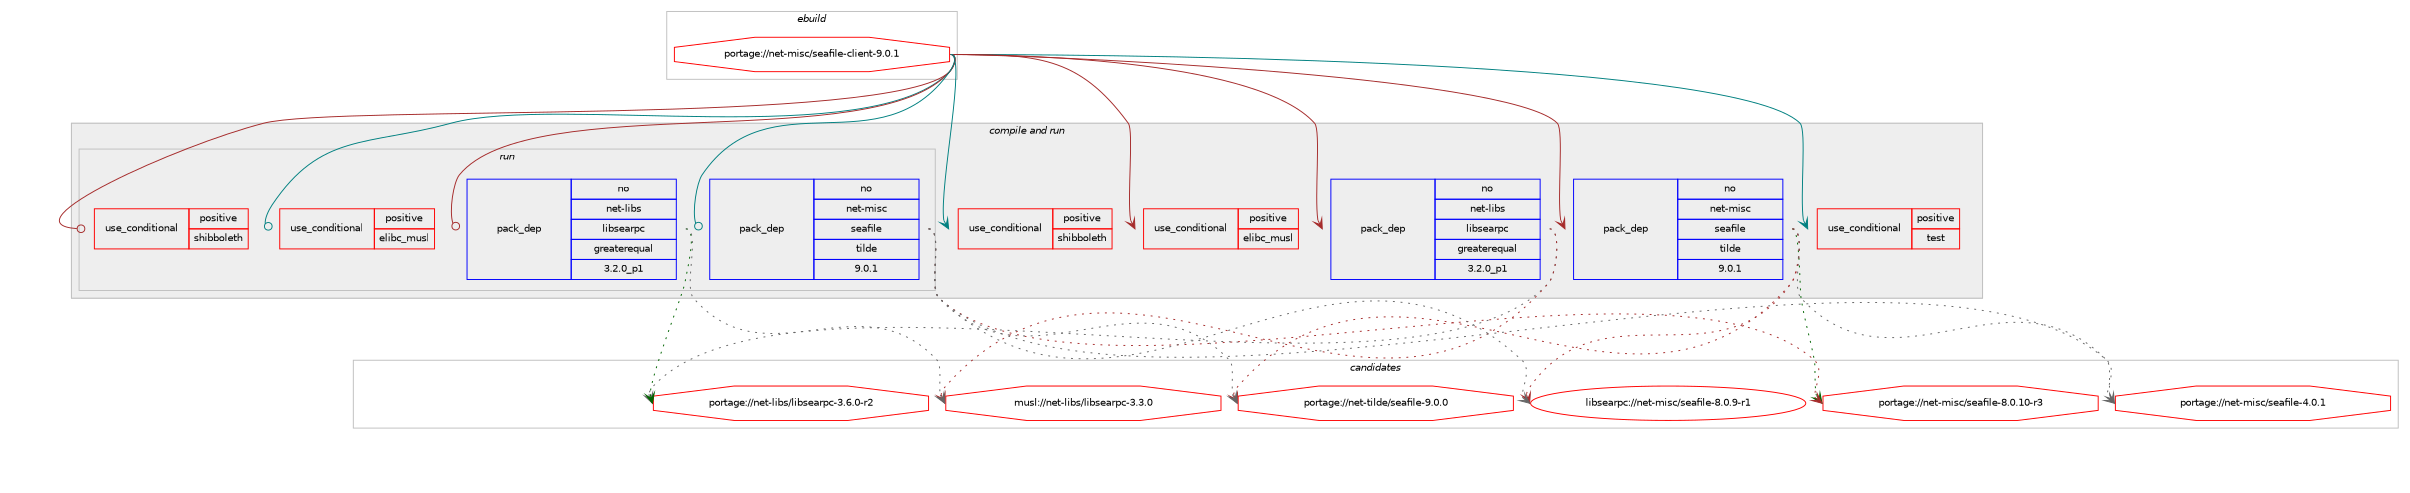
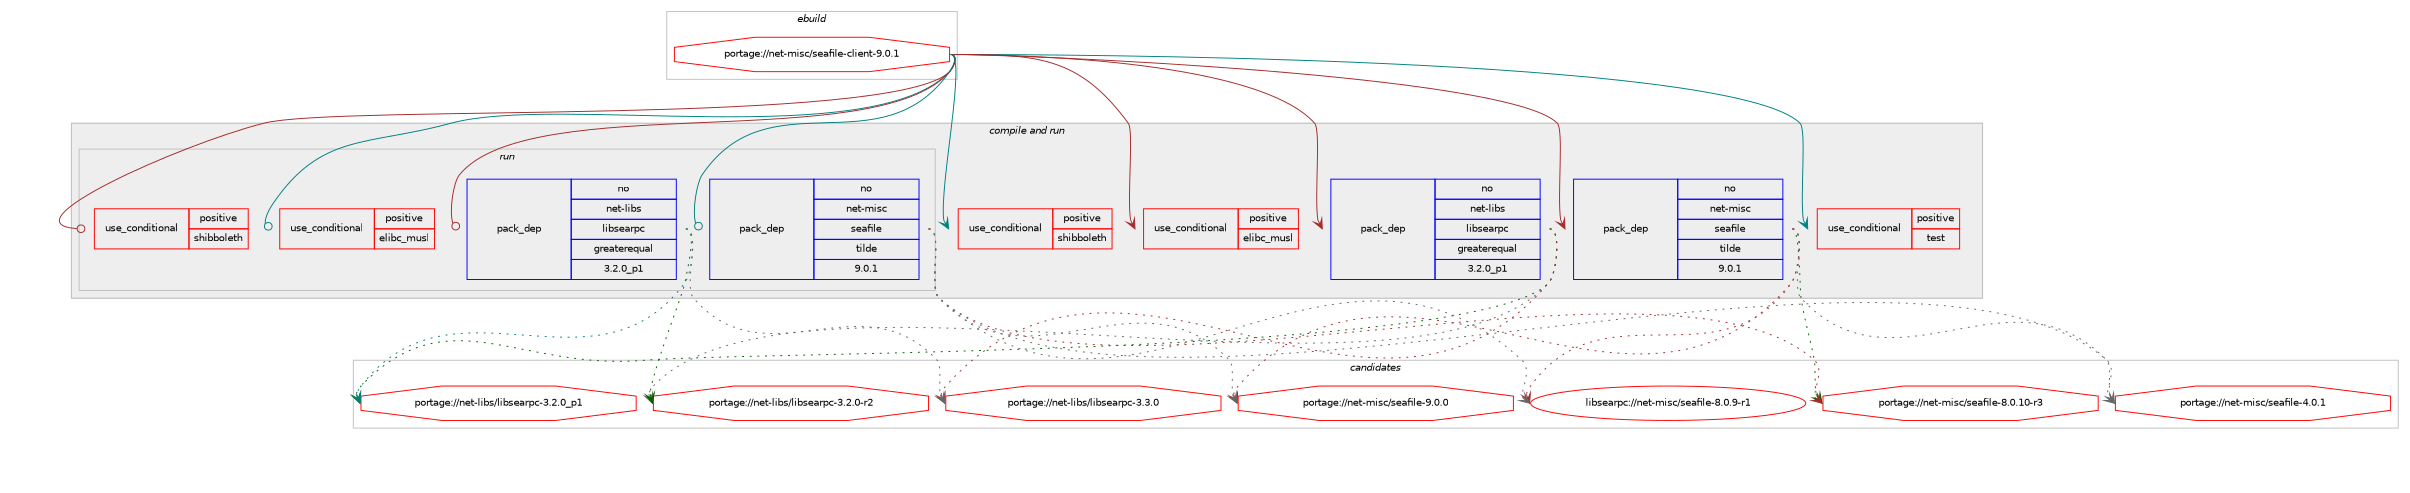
none -> (499, 403)
(791, 403) -> (791, 403)
(1083, 403) -> (1083, 403)
(1376, 403) -> (1376, 403)
